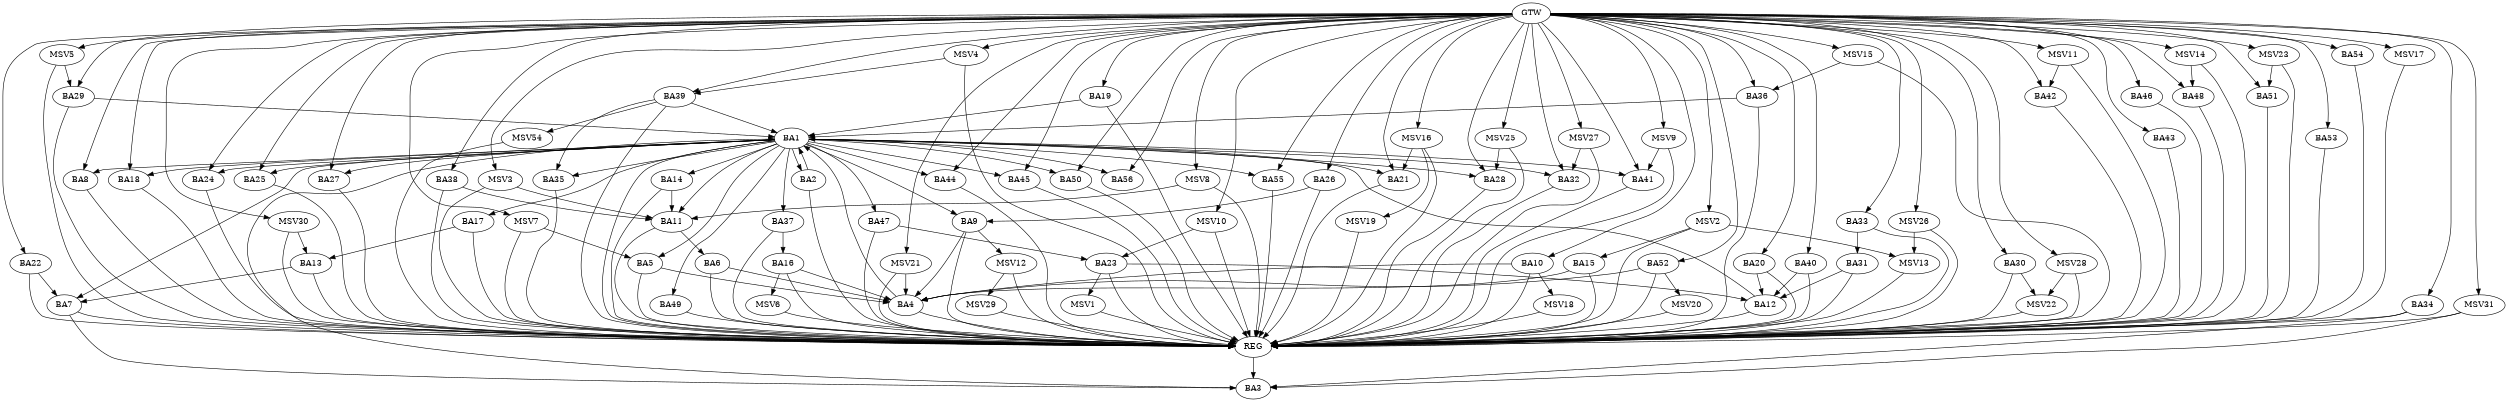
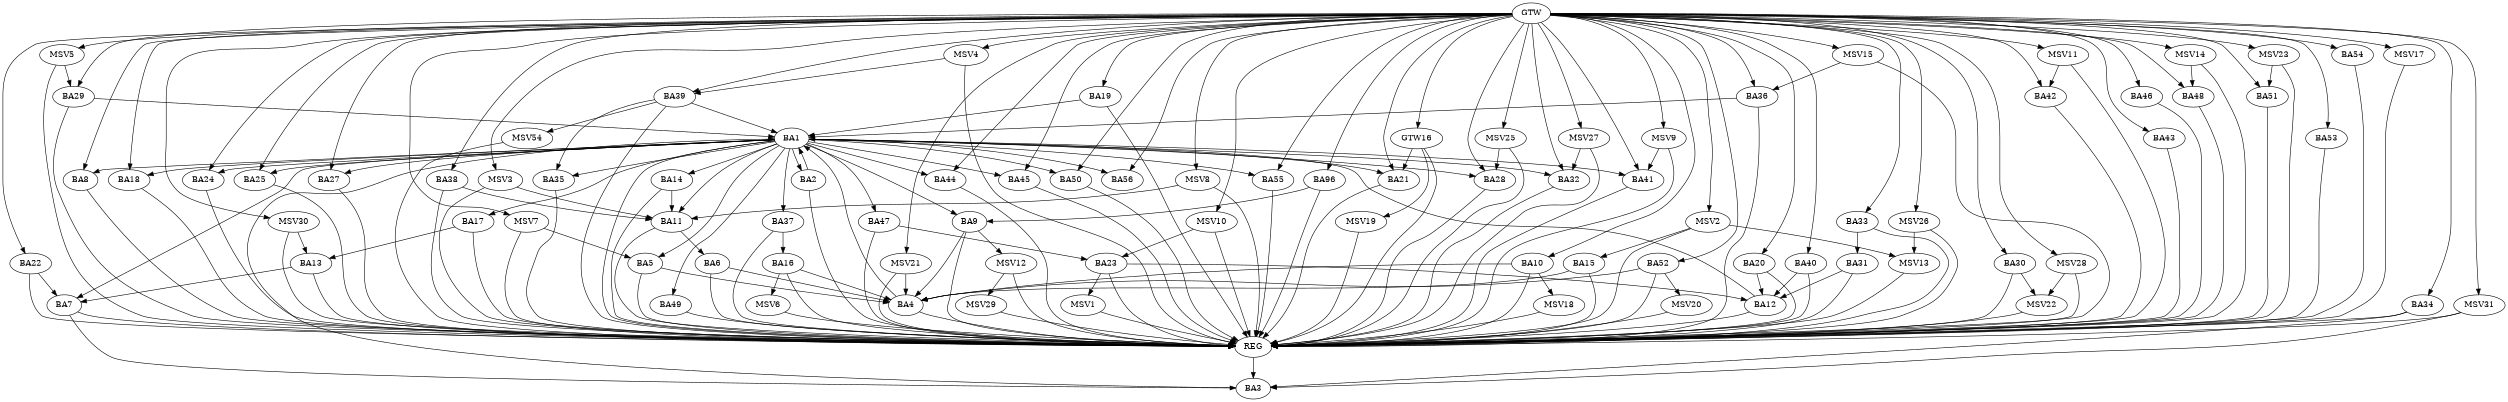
(1417, 138) -> (1417, 138)
(1325, 180) -> (1325, 180)
